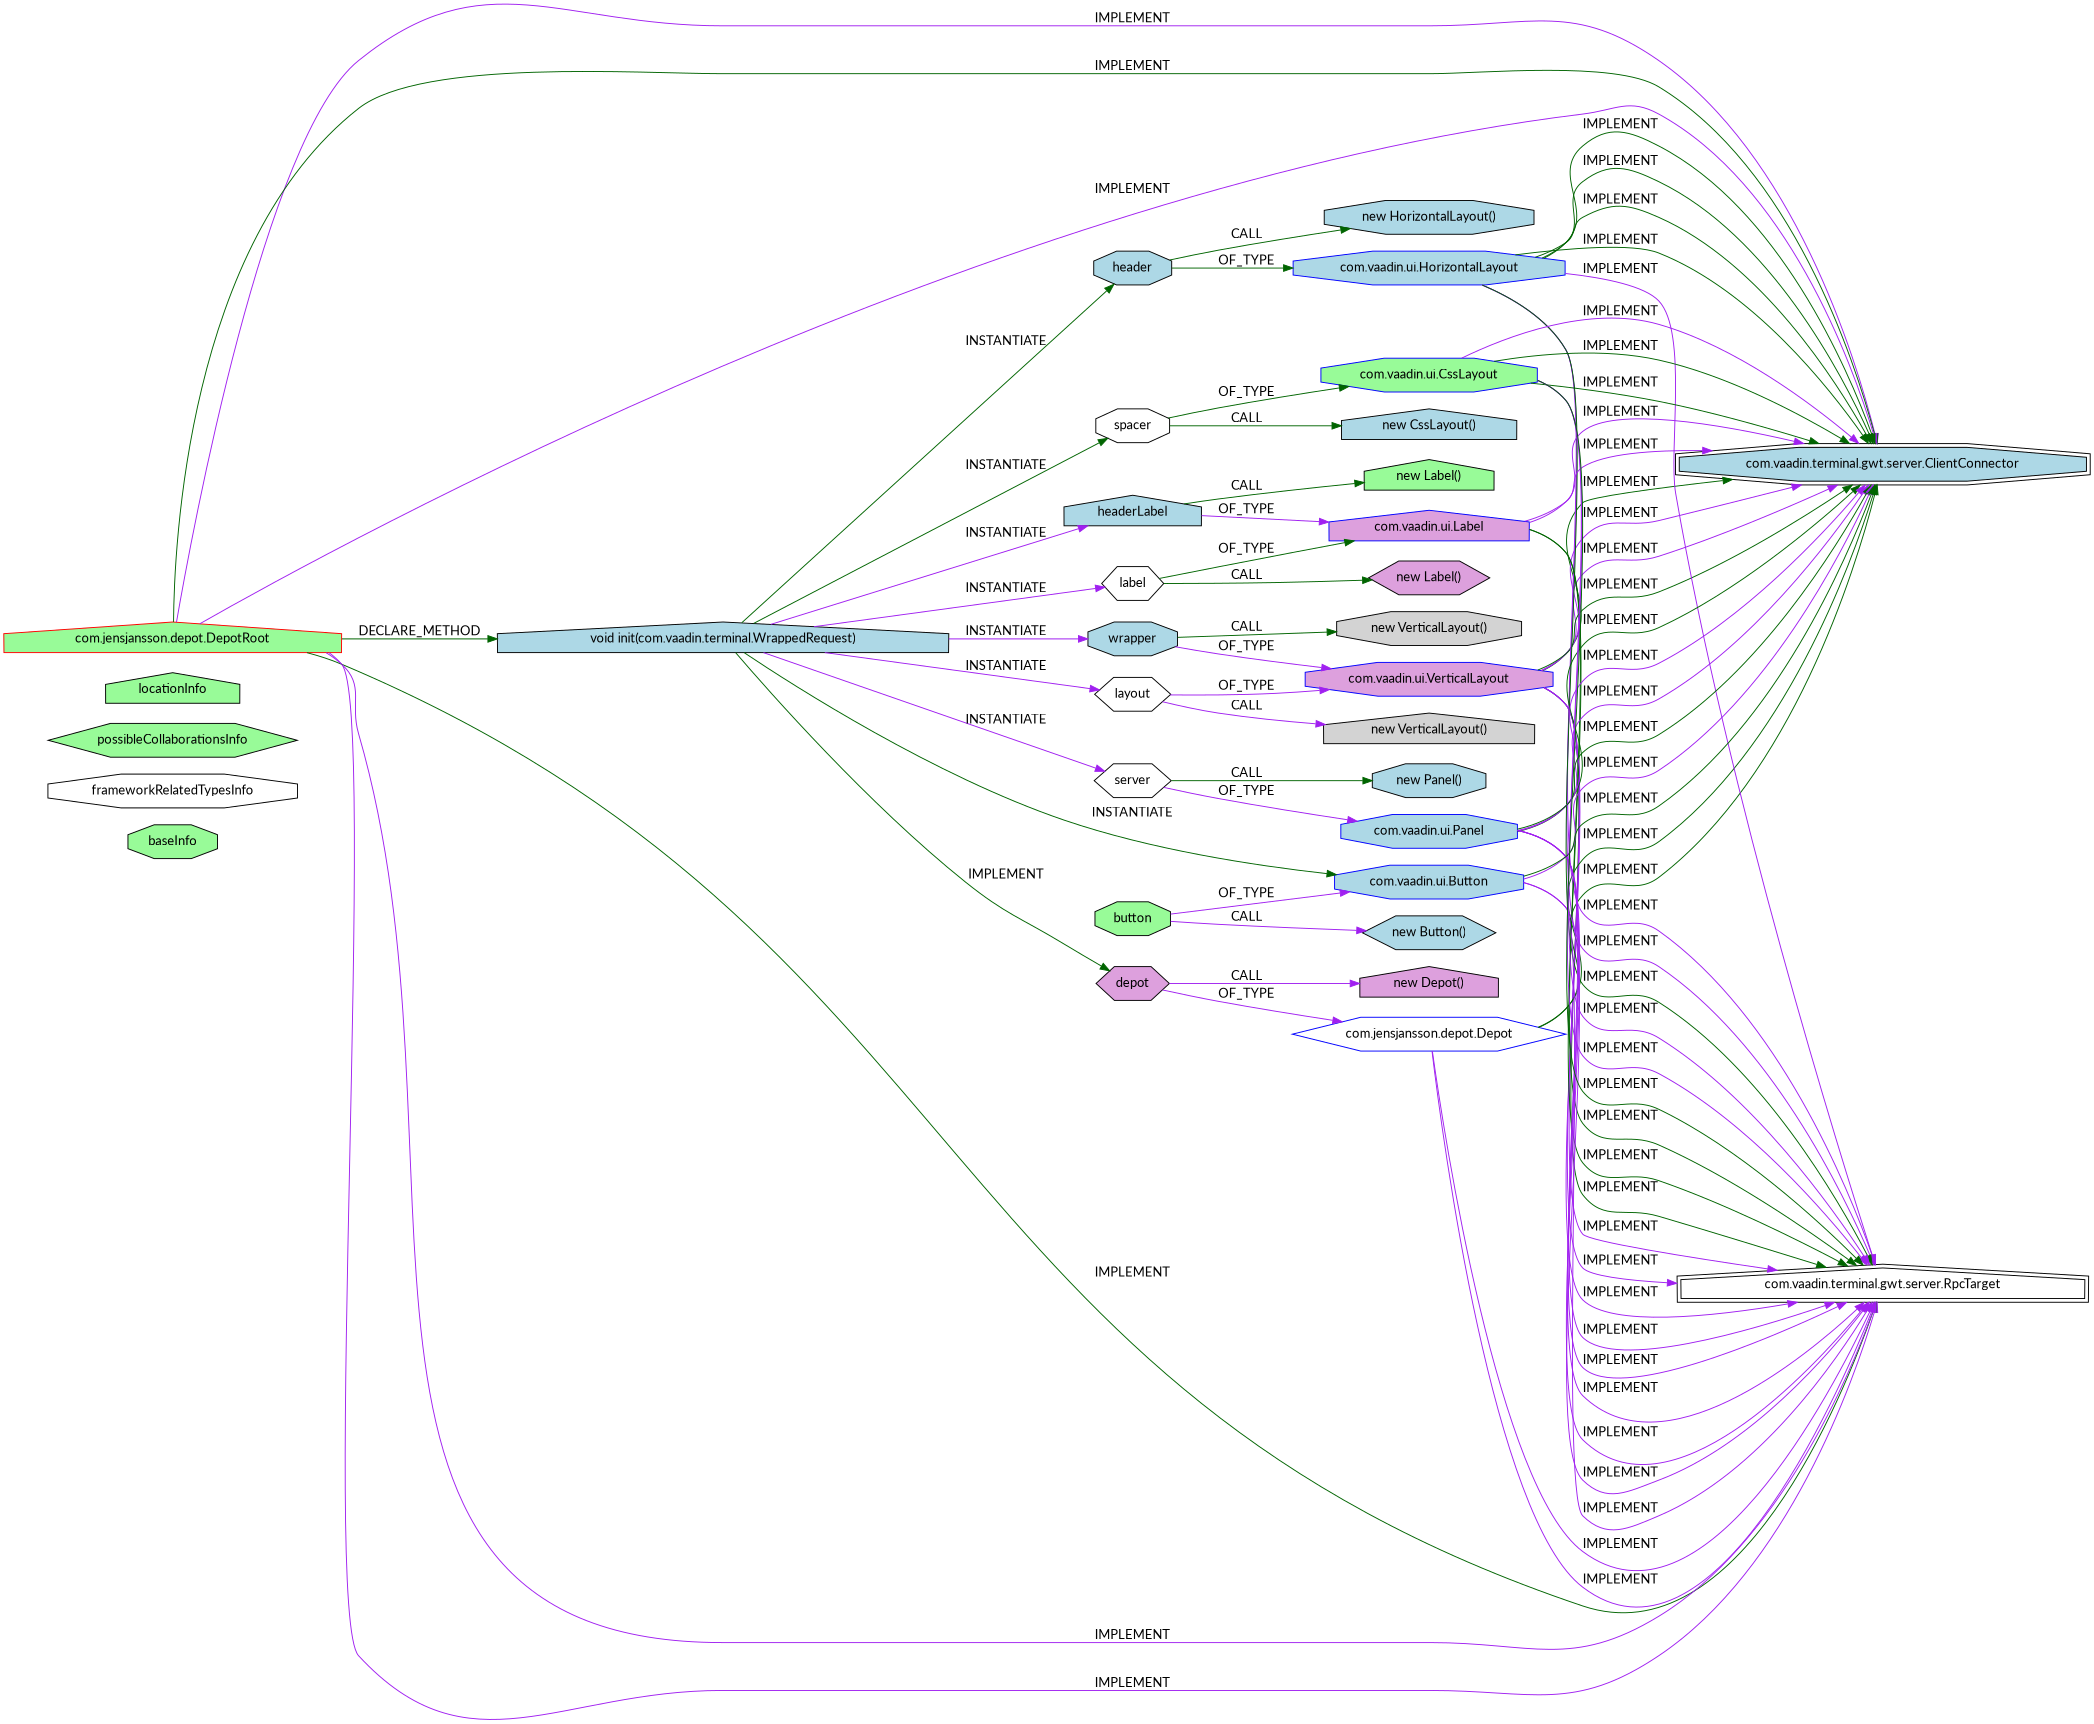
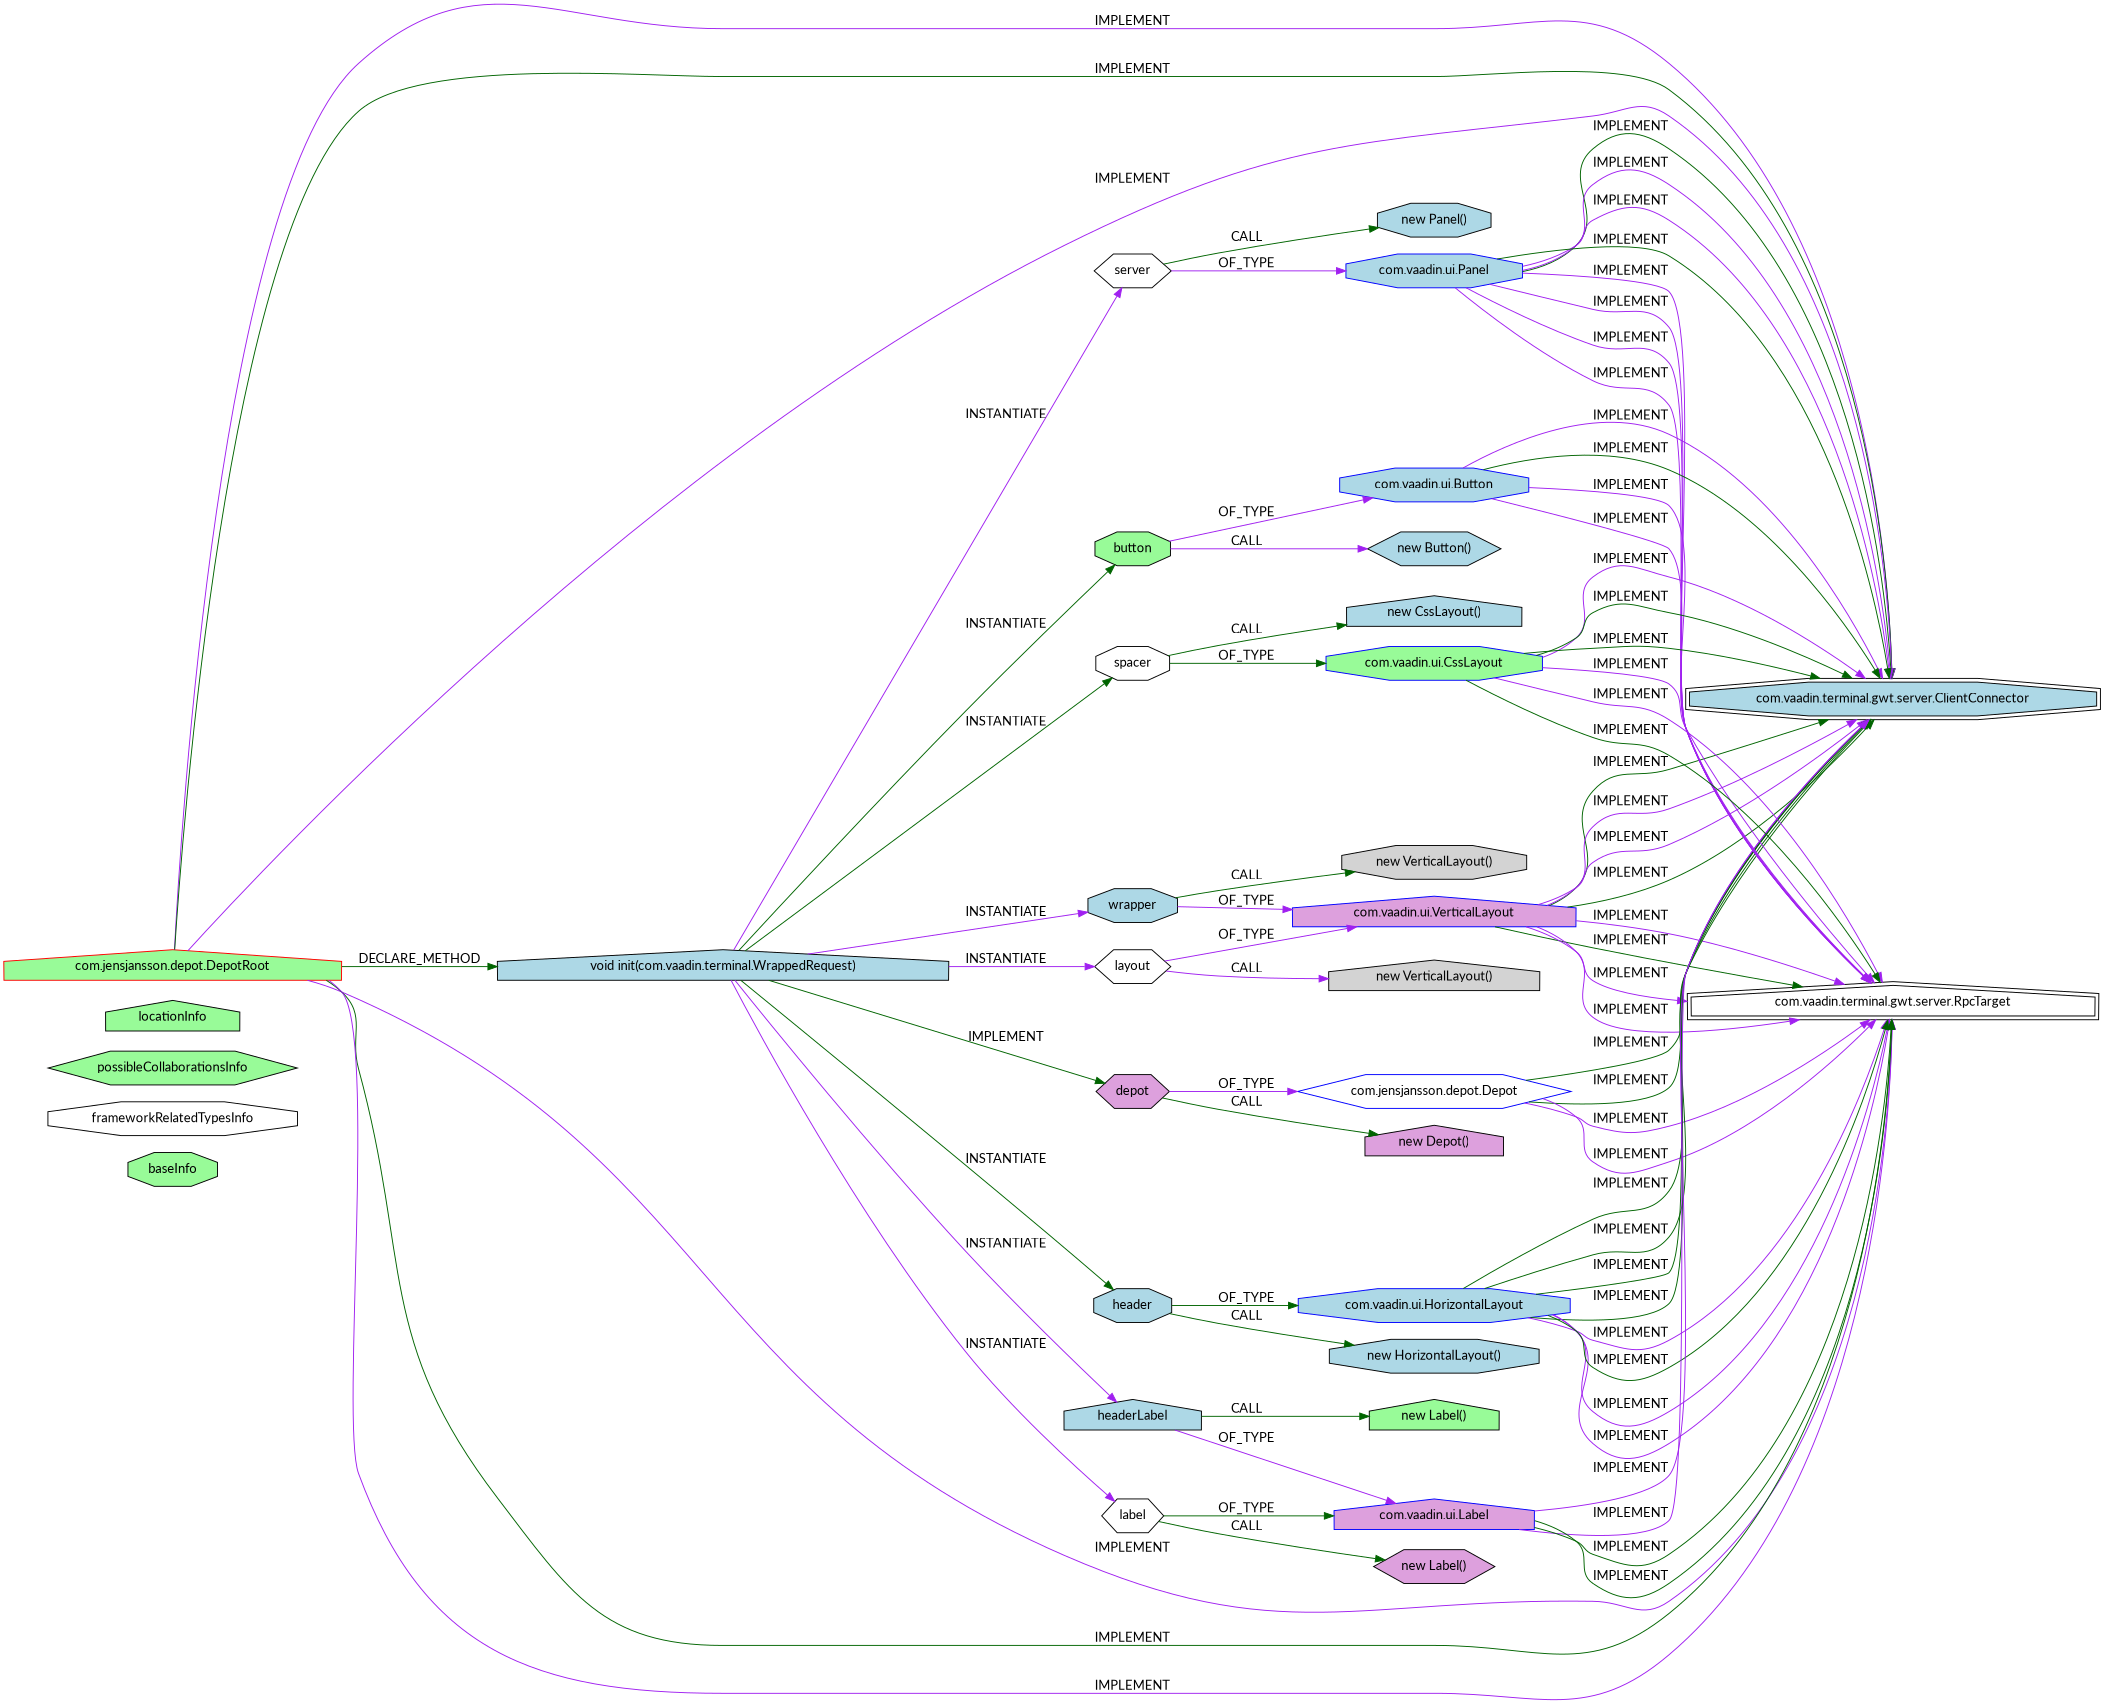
(1429, 679) -> (1434, 913)
(1020, 804) -> (920, 758)
(1260, 983) -> (1265, 1117)
